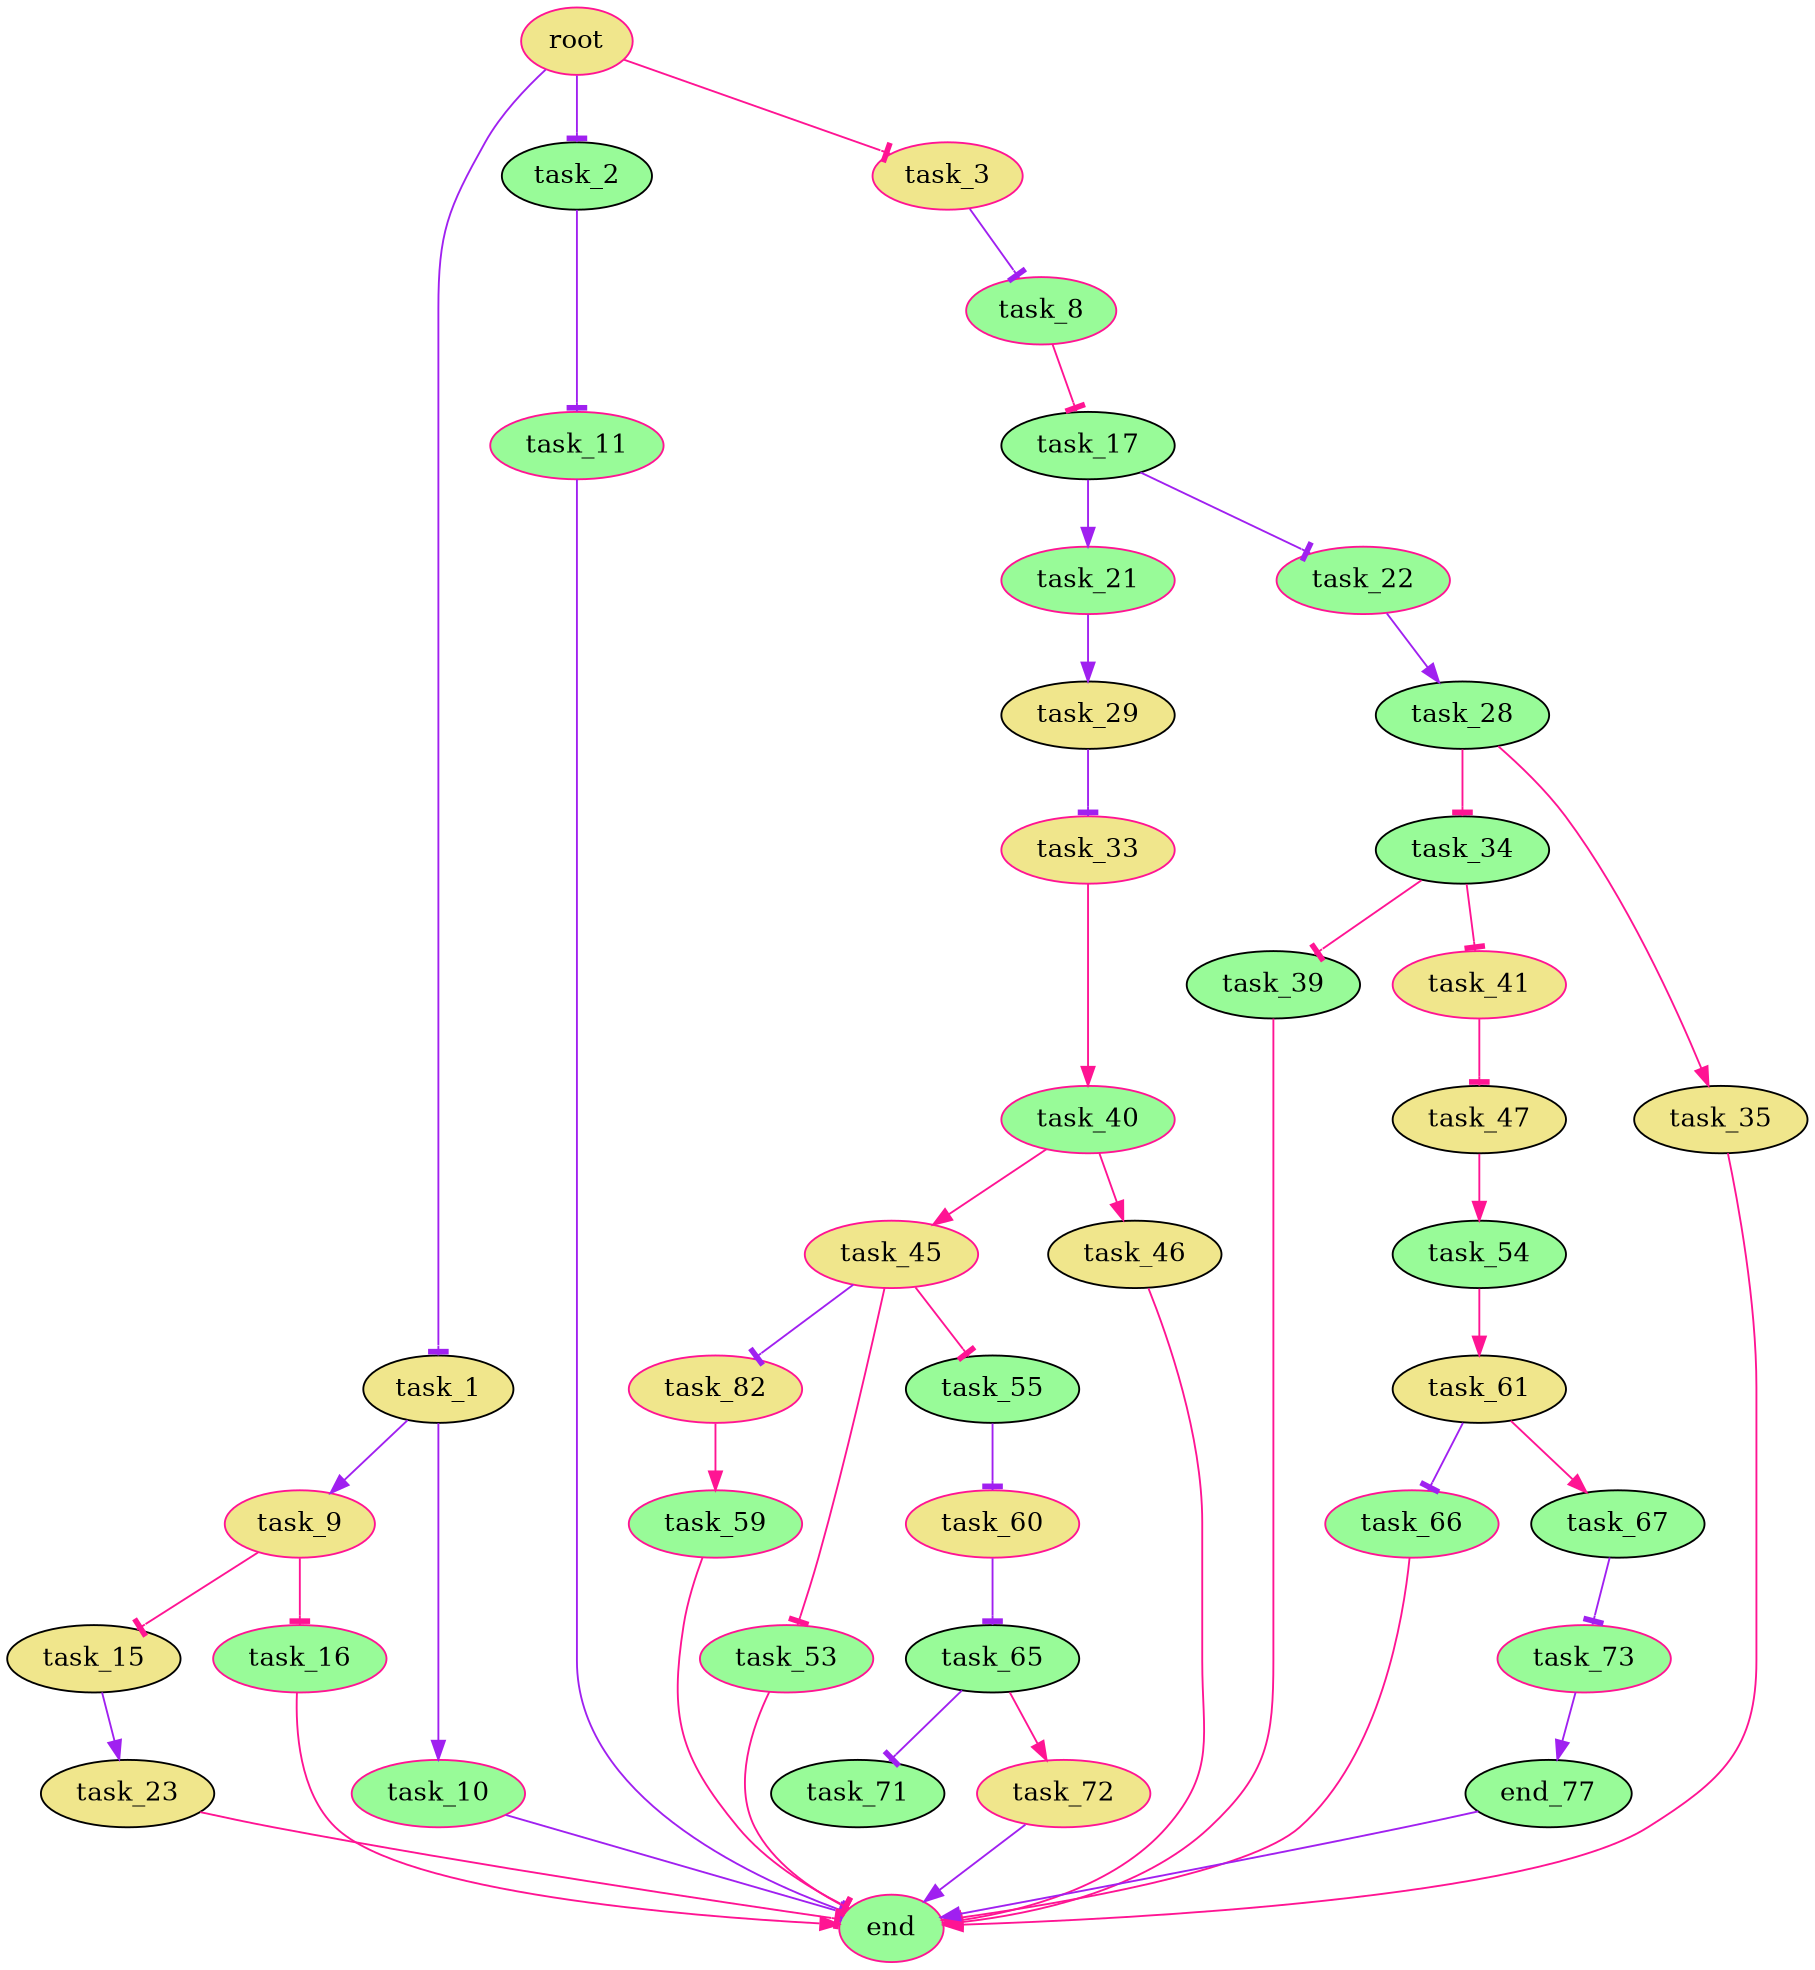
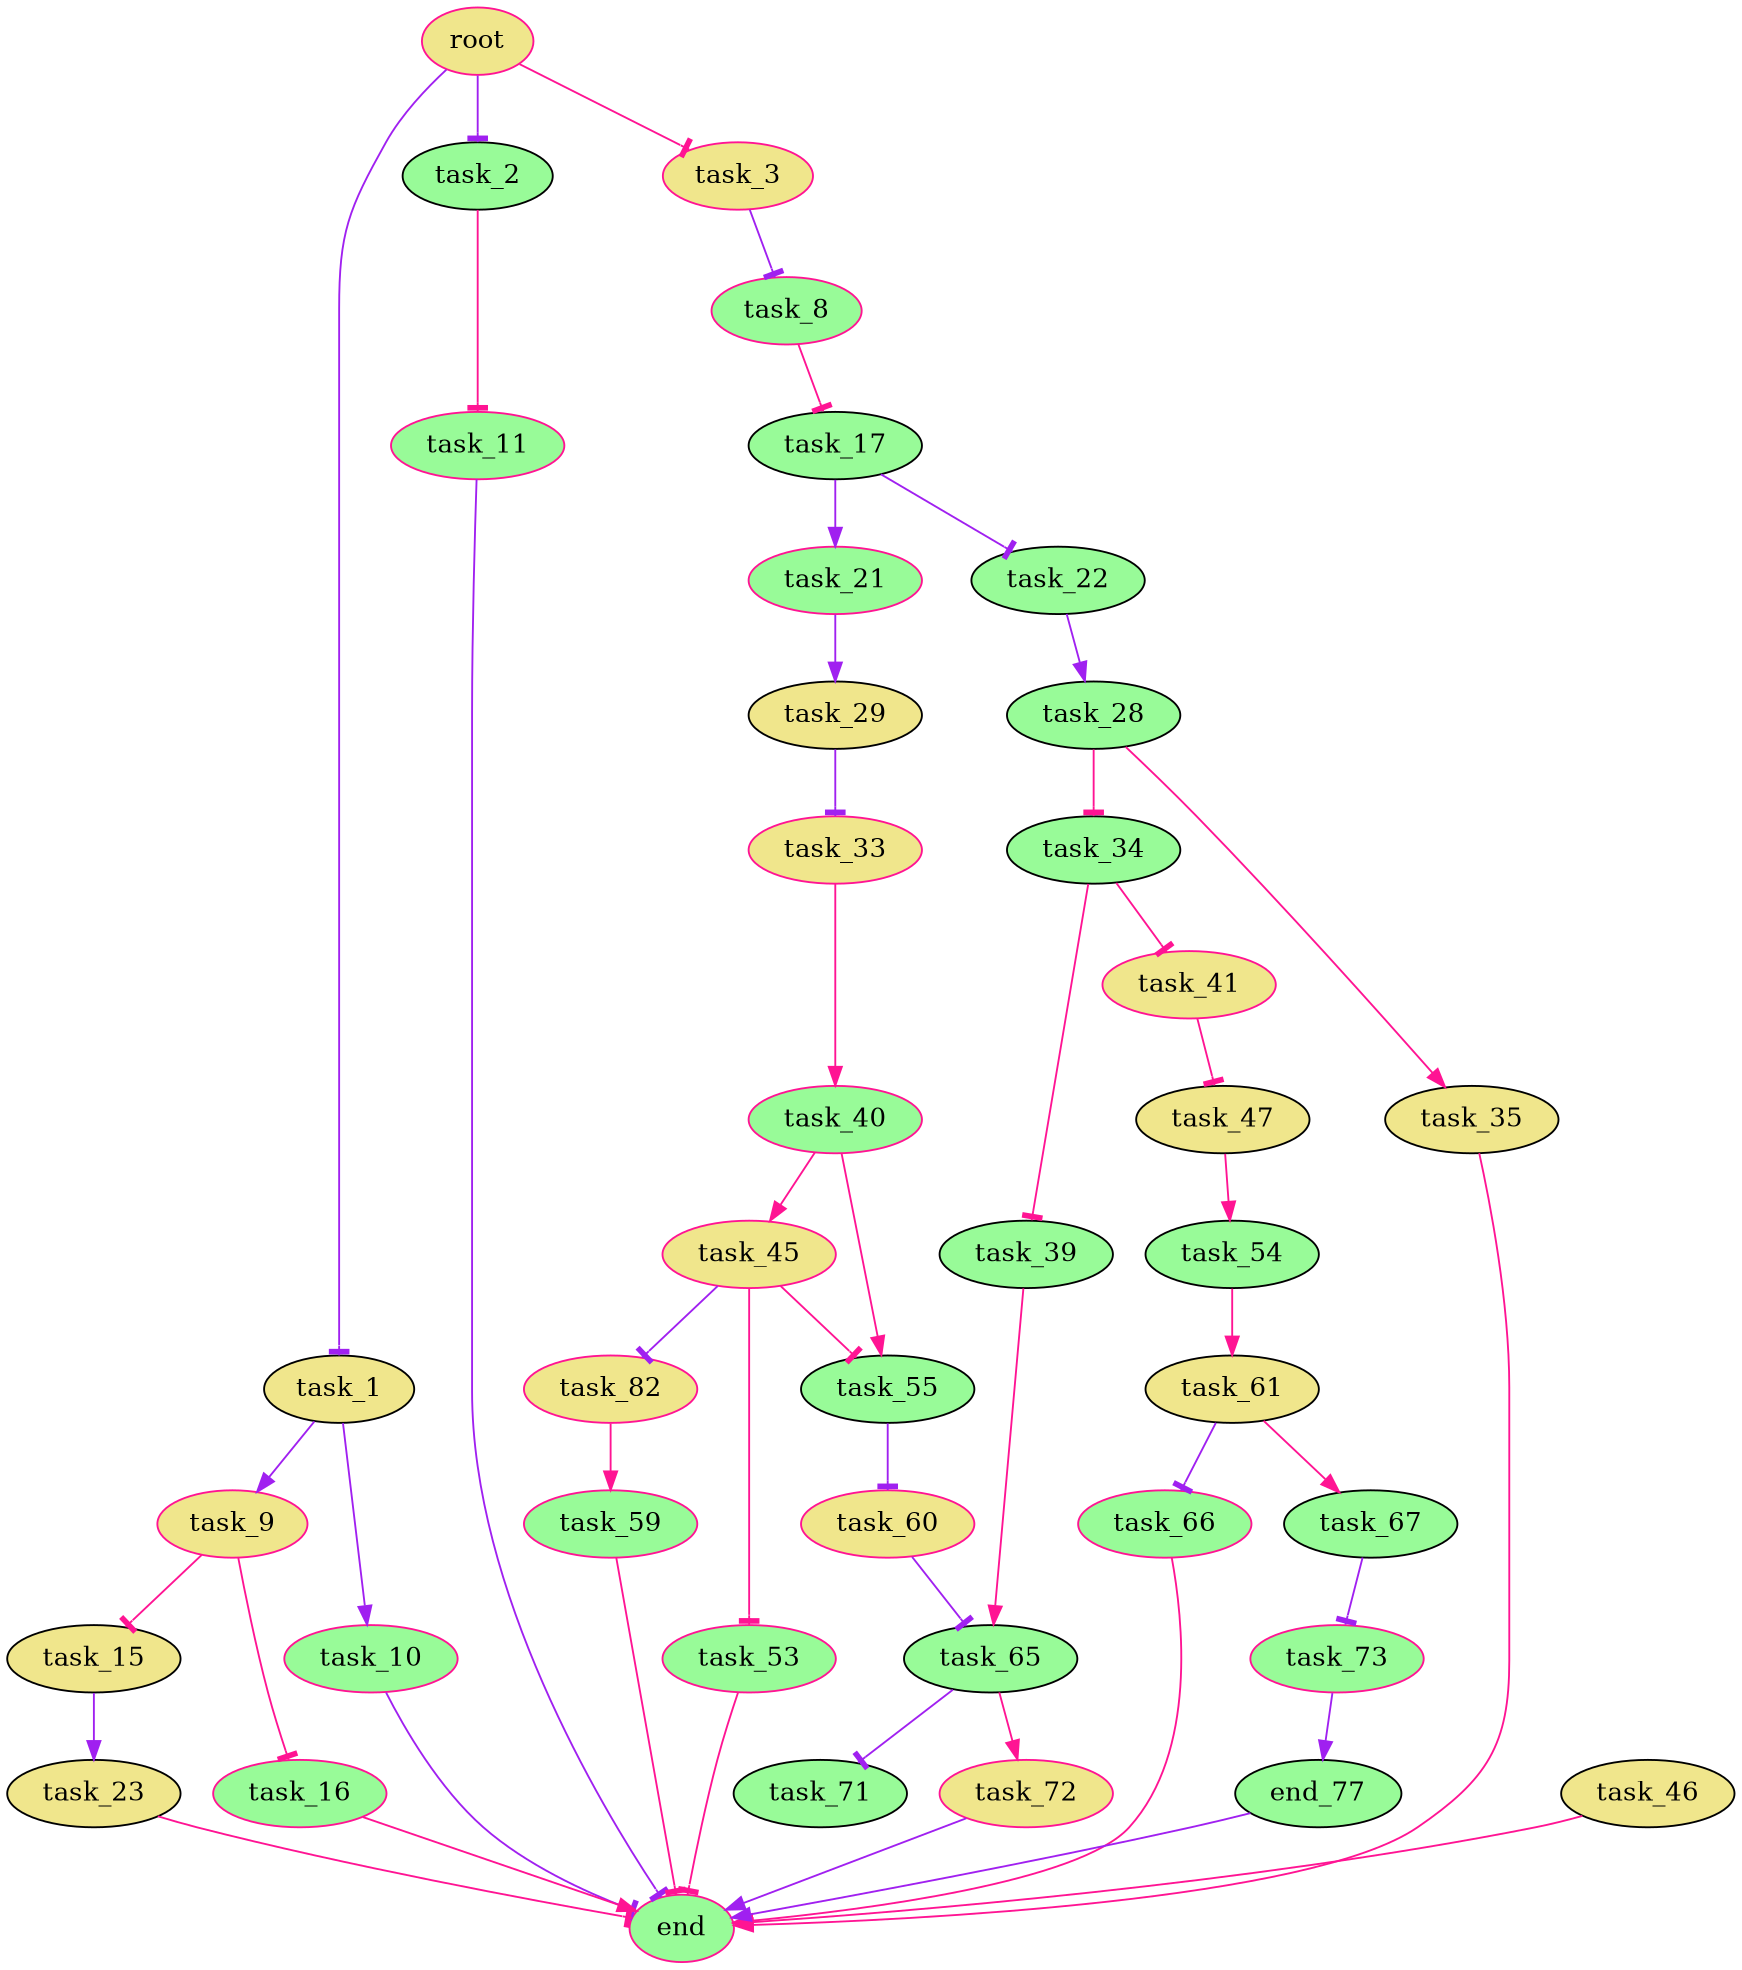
(577, 306) -> (478, 306)
(1363, 580) -> (1058, 580)
(1108, 1178) -> (860, 1245)
(1273, 1567) -> (1009, 1447)
